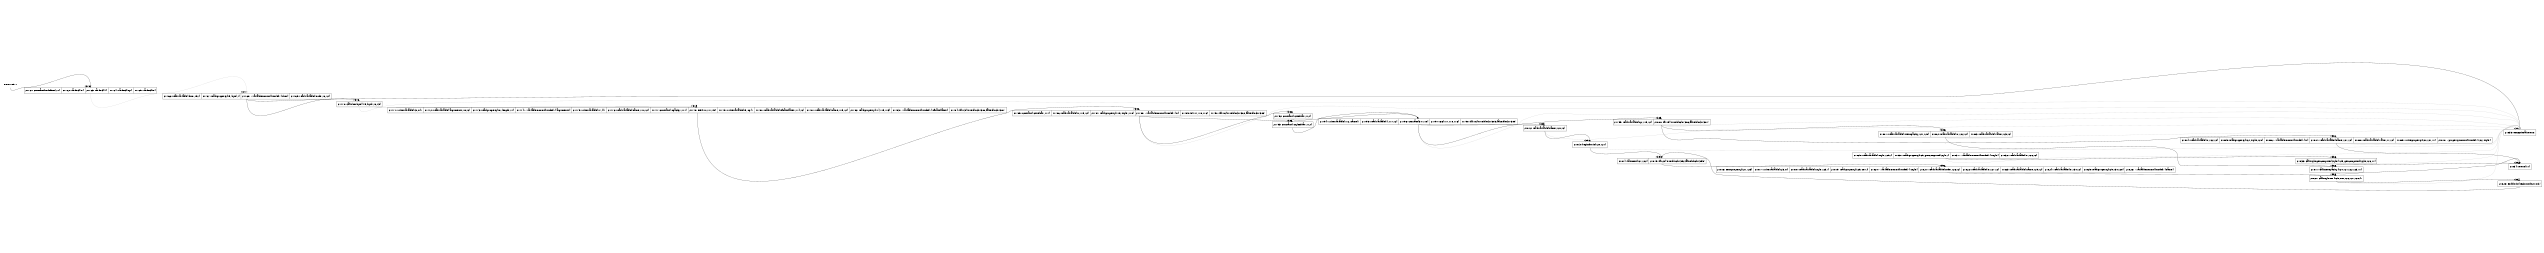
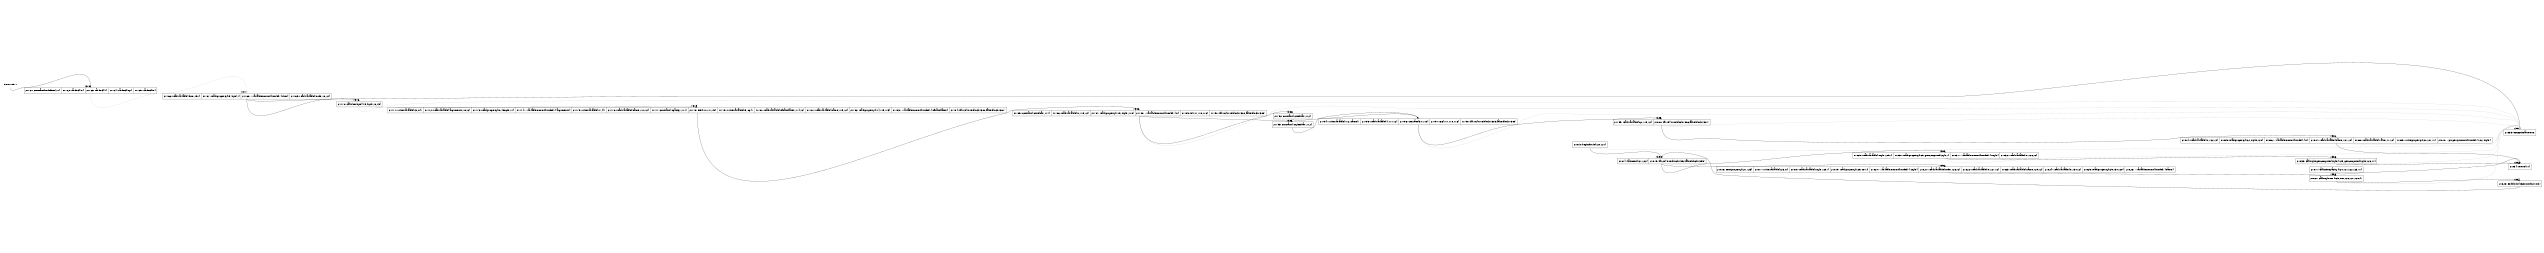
(1545, 128) -> none
(1946, 134) -> none
none -> (1799, 156)
